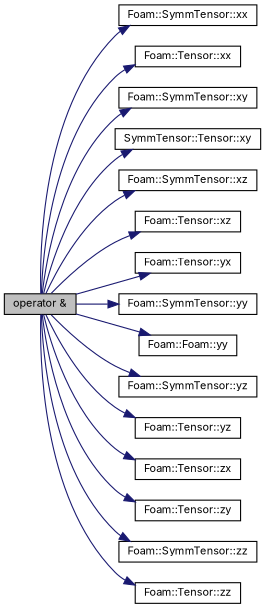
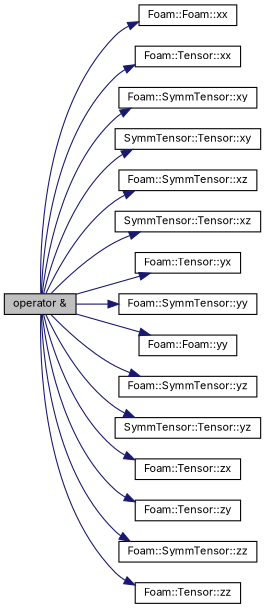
(188, 15) -> (188, 15)
(188, 222) -> (188, 222)
(188, 428) -> (188, 428)
